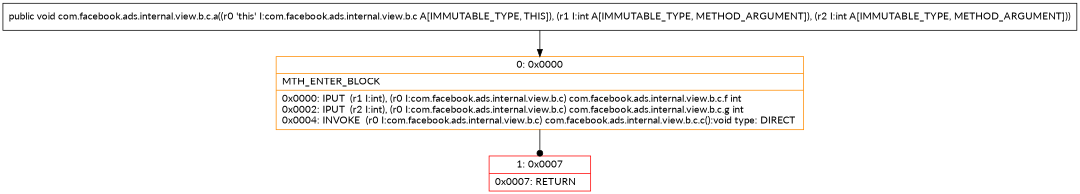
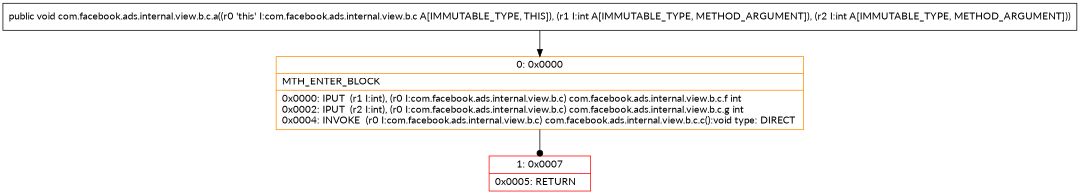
(540, 182) -> (540, 182)
